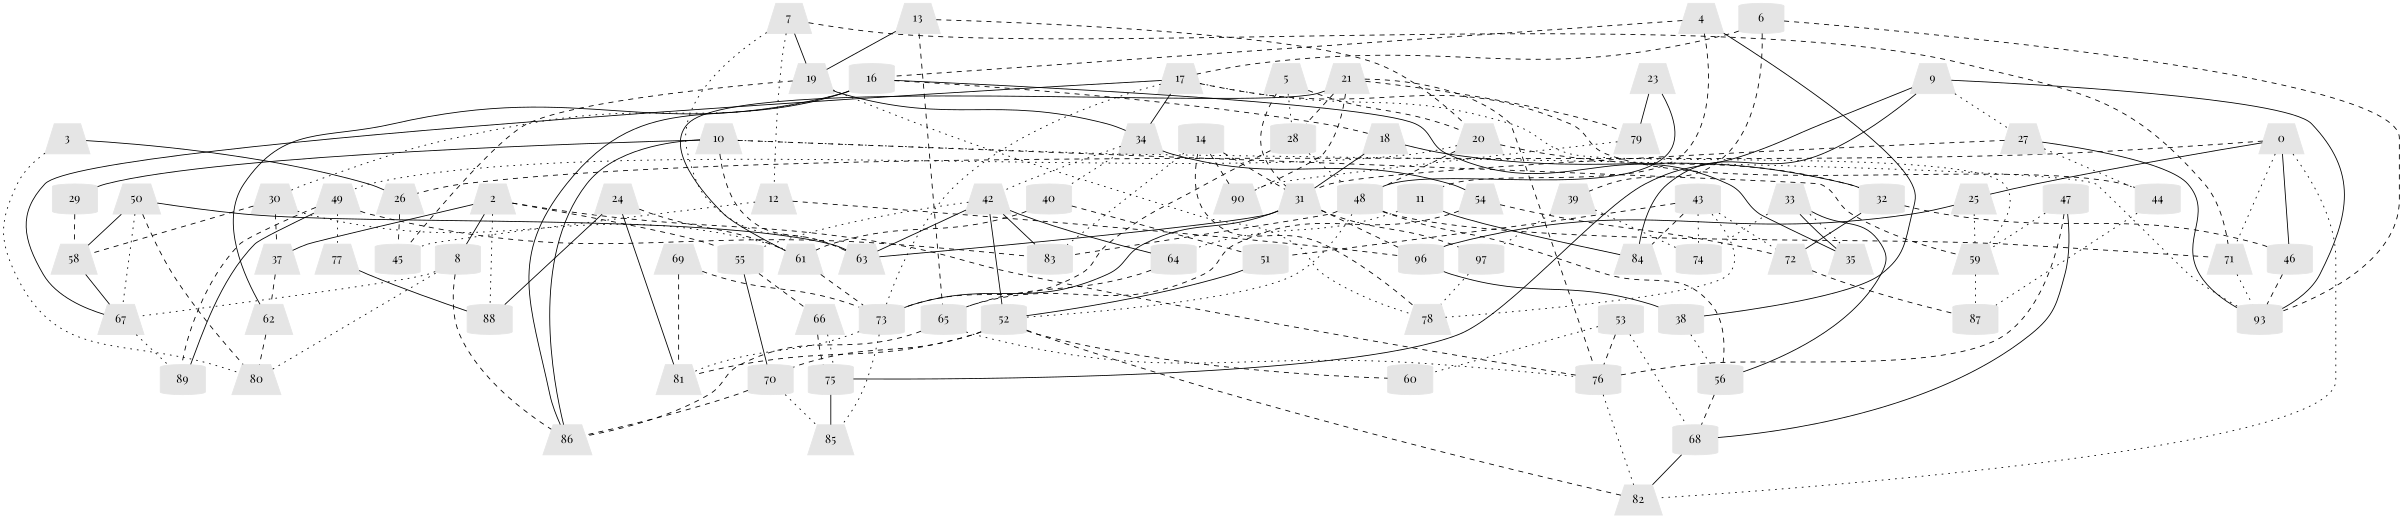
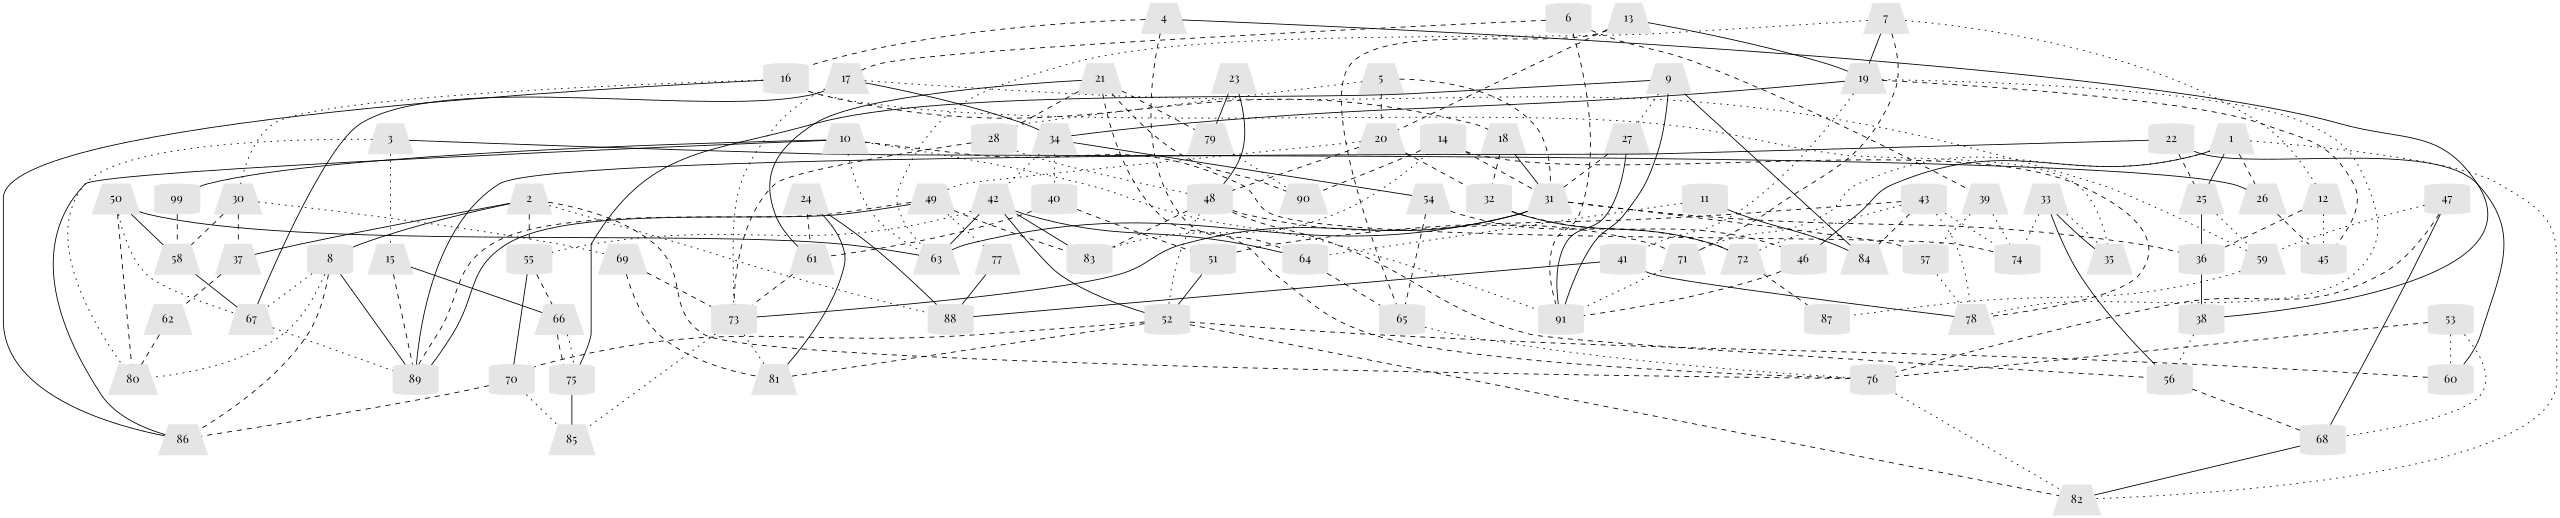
(474, 111) -> none
(1384, 116) -> (1479, 117)
none -> (2171, 139)
(2281, 139) -> (2232, 139)
(1687, 150) -> (1162, 181)
(1358, 164) -> (1507, 234)
(1632, 164) -> (1497, 164)
(75, 199) -> (177, 199)
(2158, 199) -> none
(754, 223) -> (875, 217)
(542, 228) -> (441, 225)
none -> (390, 259)
(1421, 259) -> (2201, 259)
(1481, 259) -> (1926, 259)
none -> (1623, 259)
none -> (373, 319)
(2260, 319) -> (1561, 319)
(730, 372) -> none
